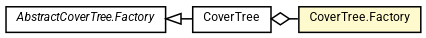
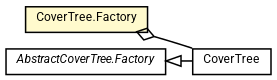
(294, 19) -> (173, 42)
